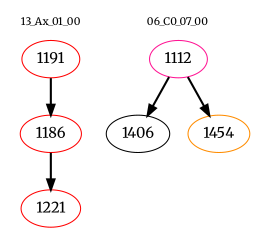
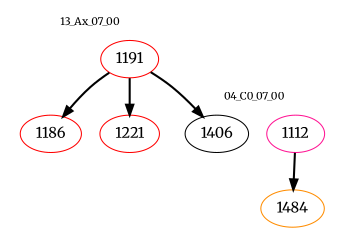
(51, 22) -> (90, 22)
(178, 22) -> (255, 97)
(161, 92) -> (183, 97)
(219, 134) -> (293, 209)
(51, 166) -> (130, 91)
